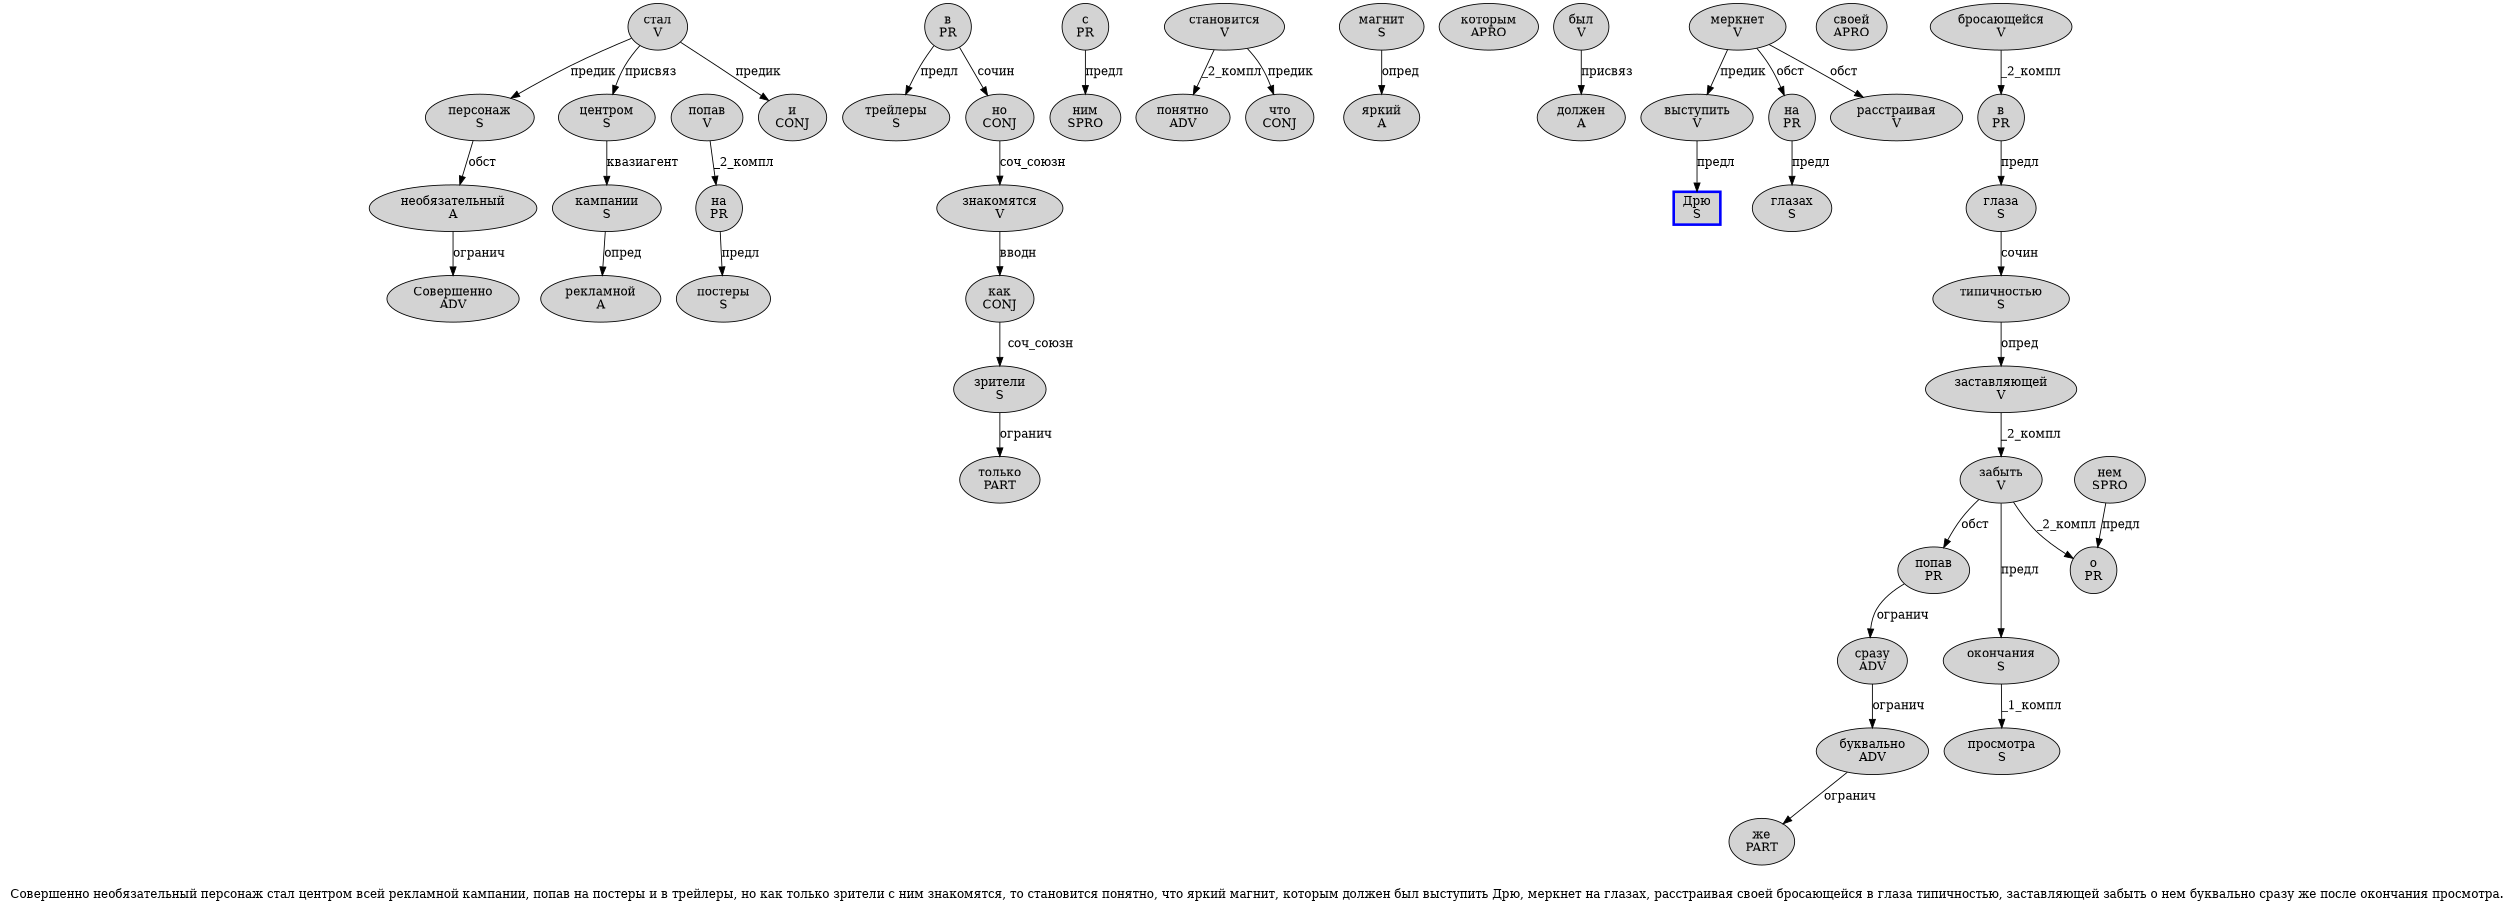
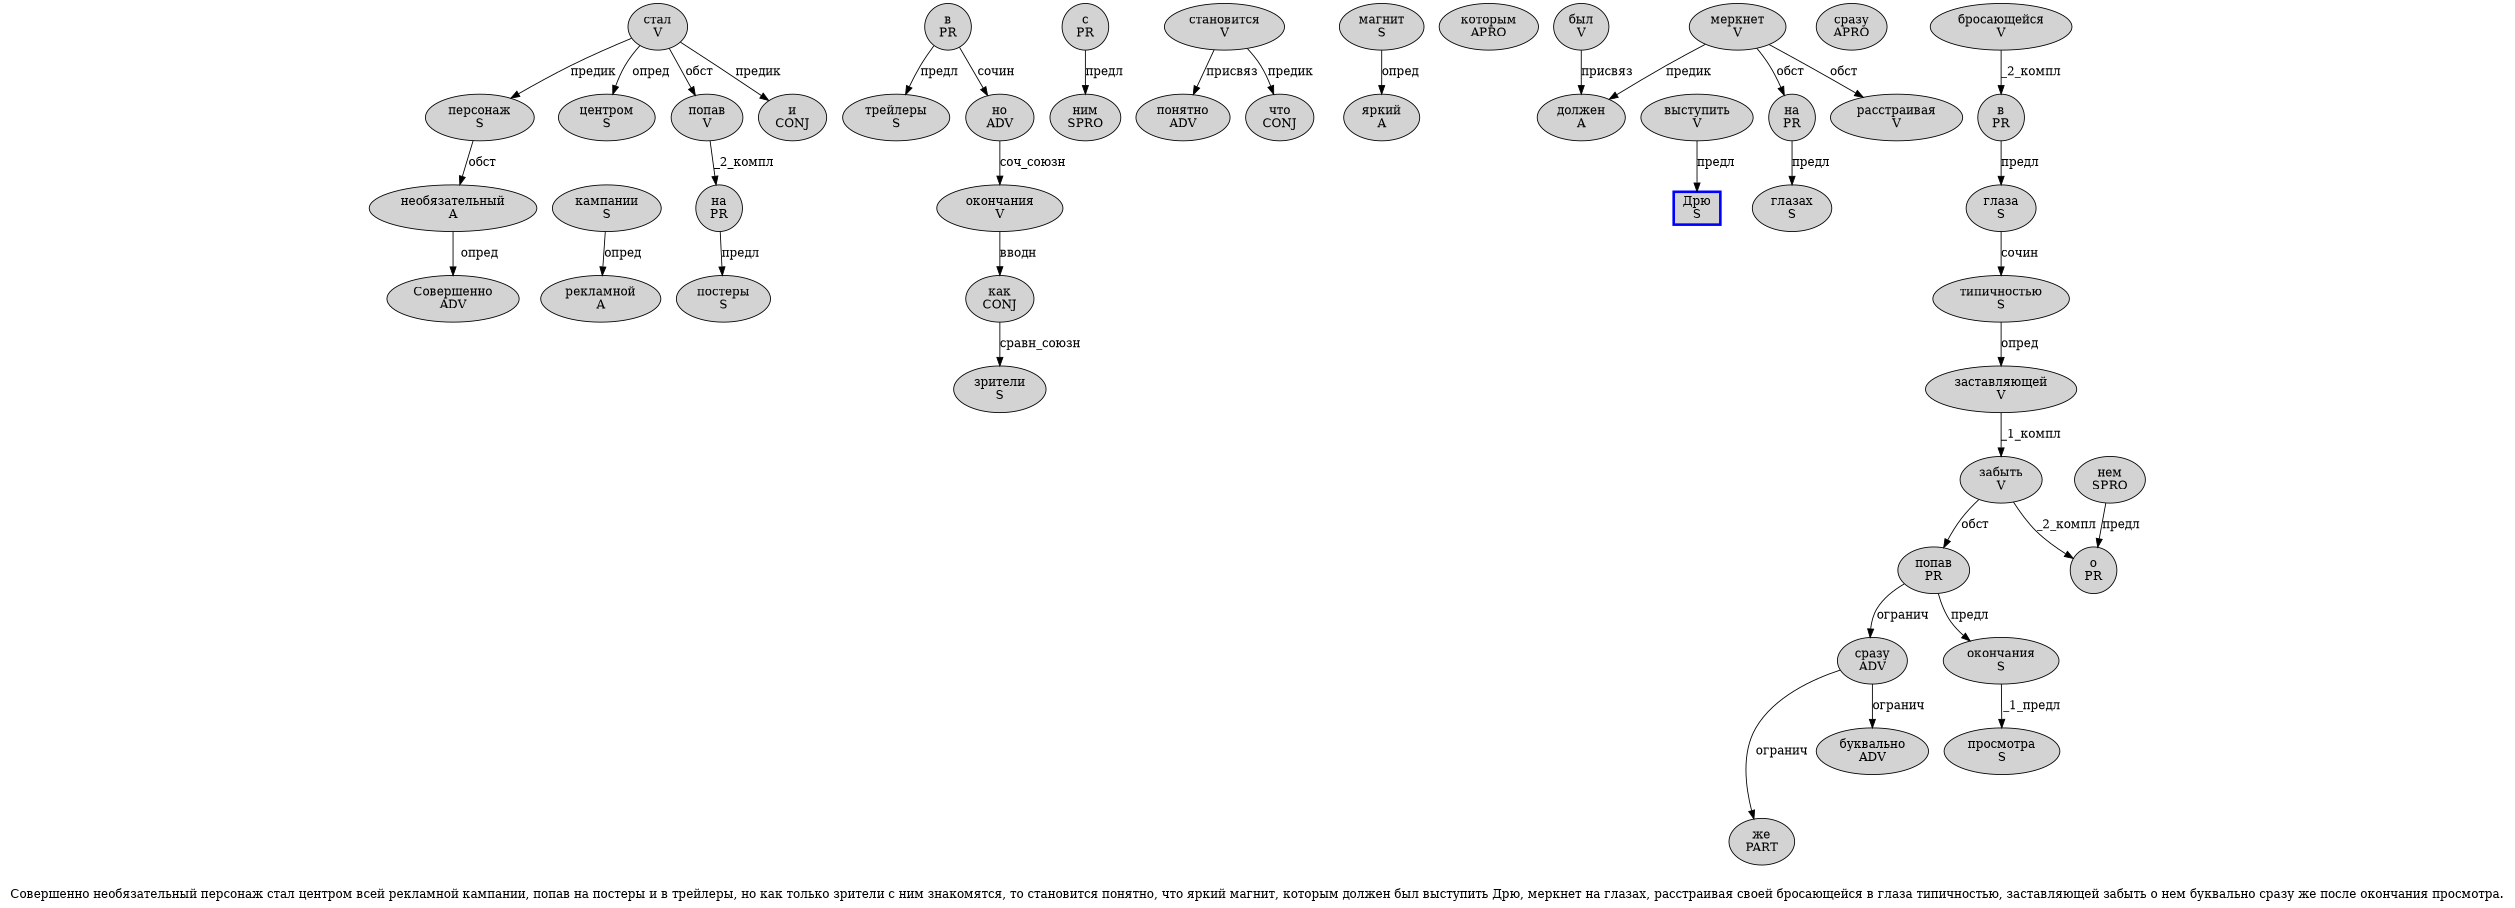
(1852, 27) -> (1852, 27)
none -> (680, 68)
(1719, 68) -> (1661, 69)
(651, 72) -> (651, 72)
(1232, 72) -> (1232, 72)
(1000, 118) -> (1000, 118)
(607, 158) -> none
(1000, 208) -> (1000, 208)
(479, 254) -> (479, 254)
(1040, 344) -> (1040, 344)
(2031, 435) -> (2031, 435)
(1000, 480) -> none
(2001, 566) -> (1947, 616)
(2032, 706) -> (2032, 706)
(1819, 795) -> (1761, 720)
